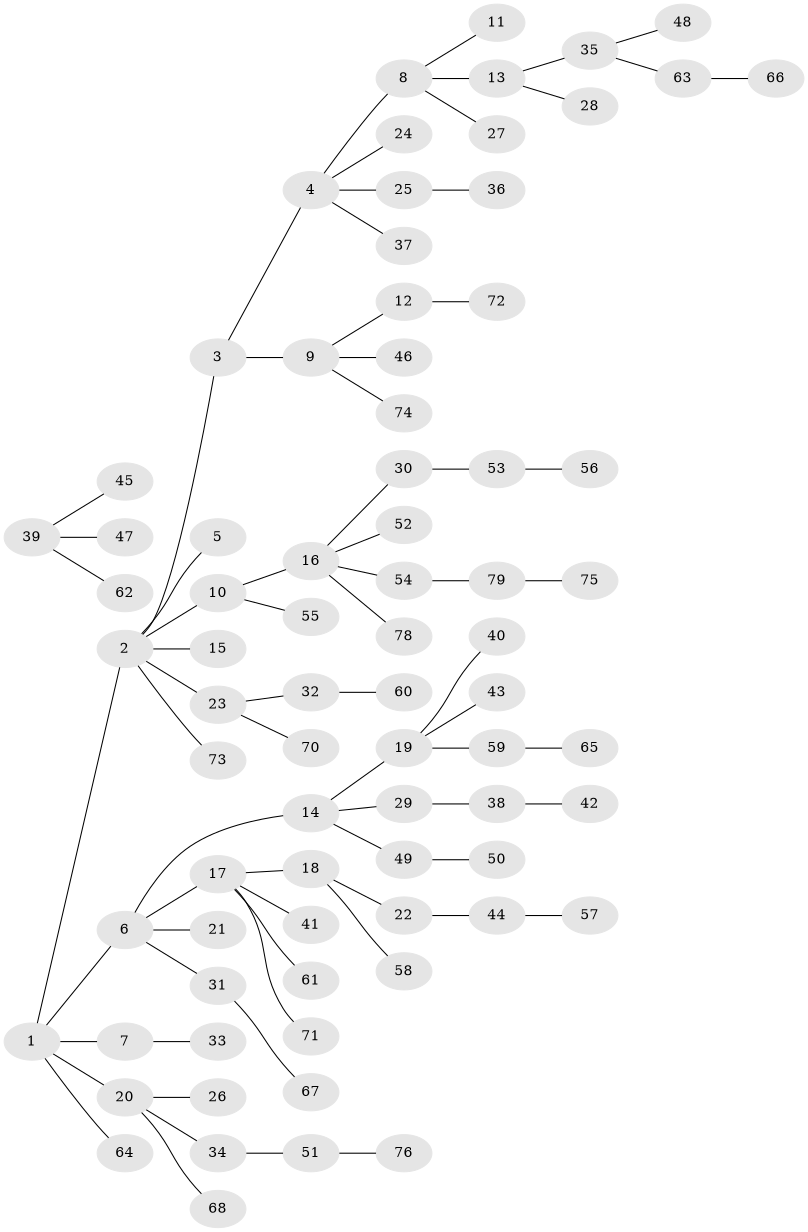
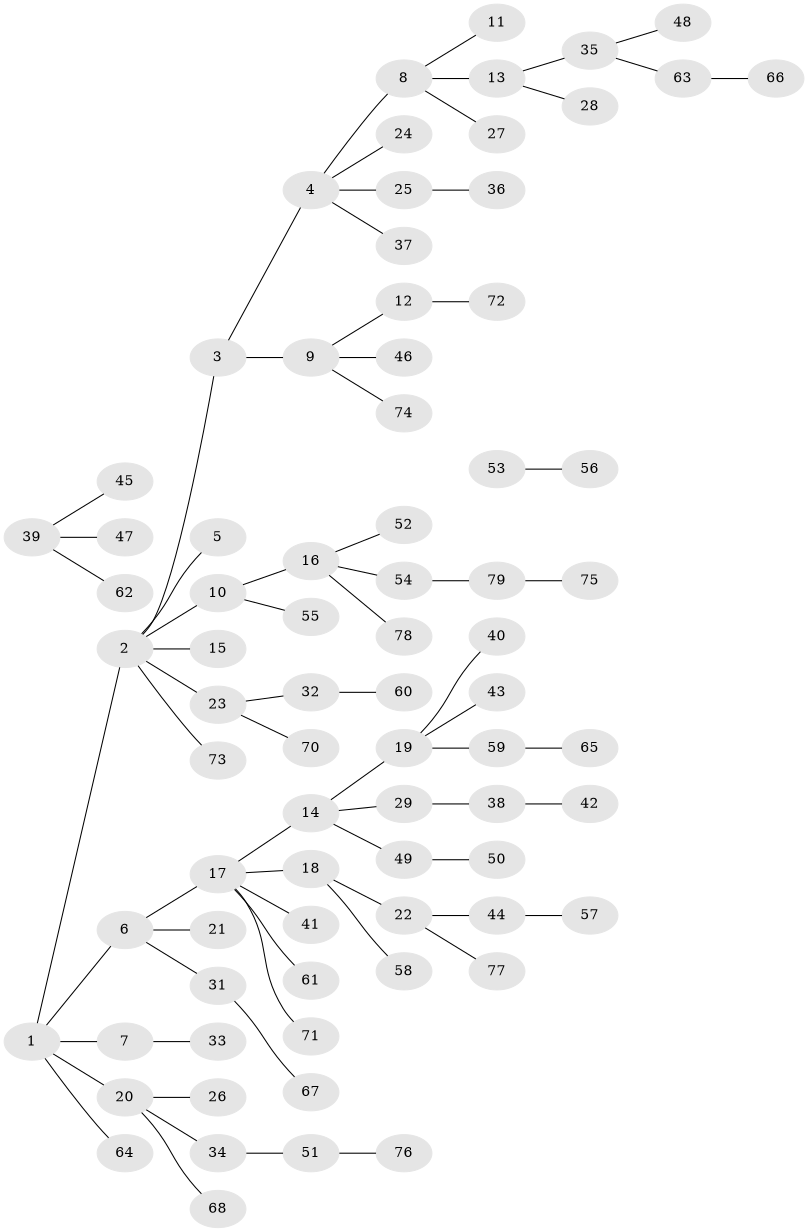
(404, 469) -> none
(195, 843) -> (265, 844)
none -> (497, 971)
